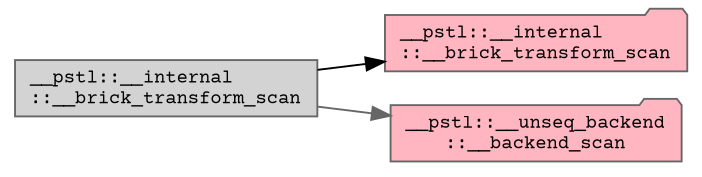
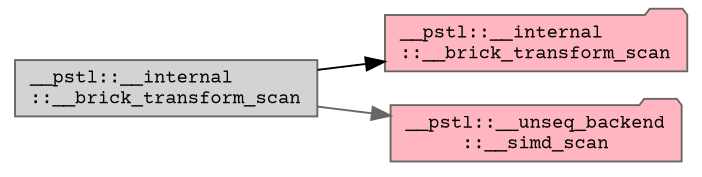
(536, 133) -> (536, 133)
